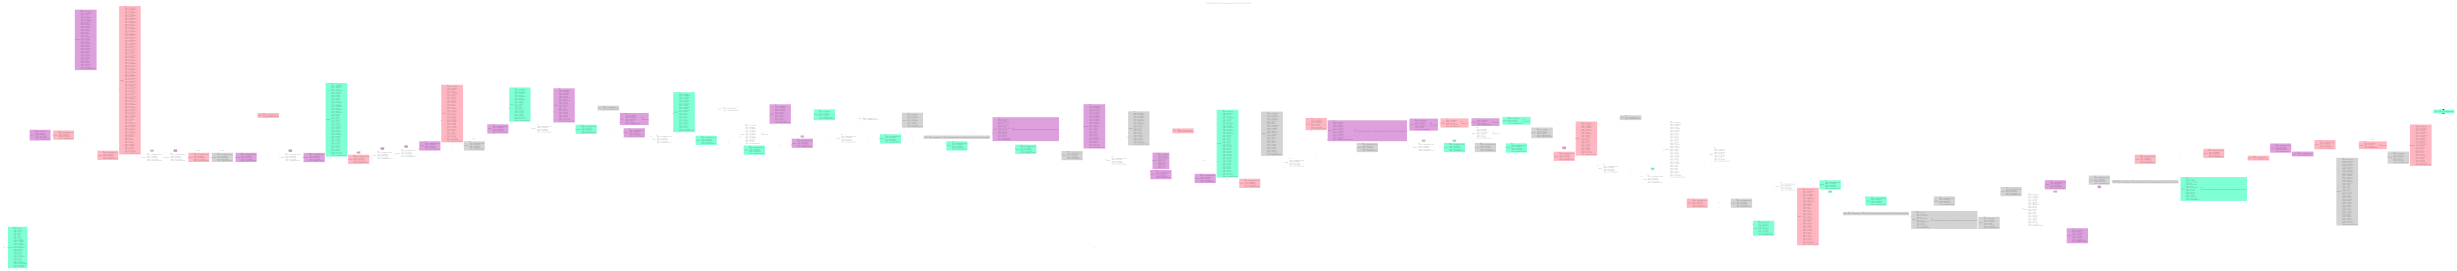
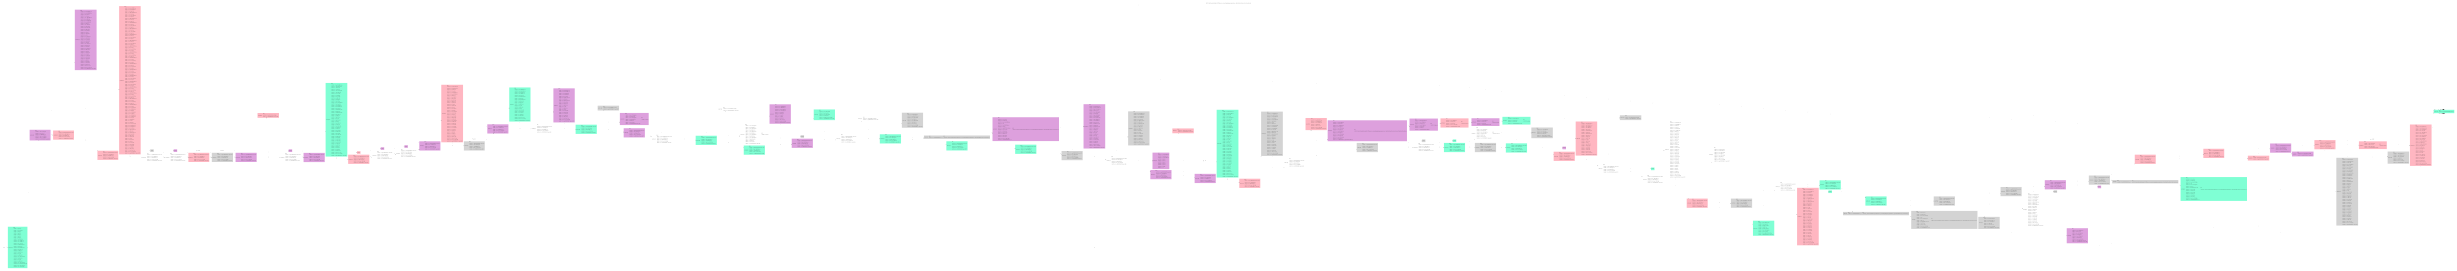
(684, 112) -> none
